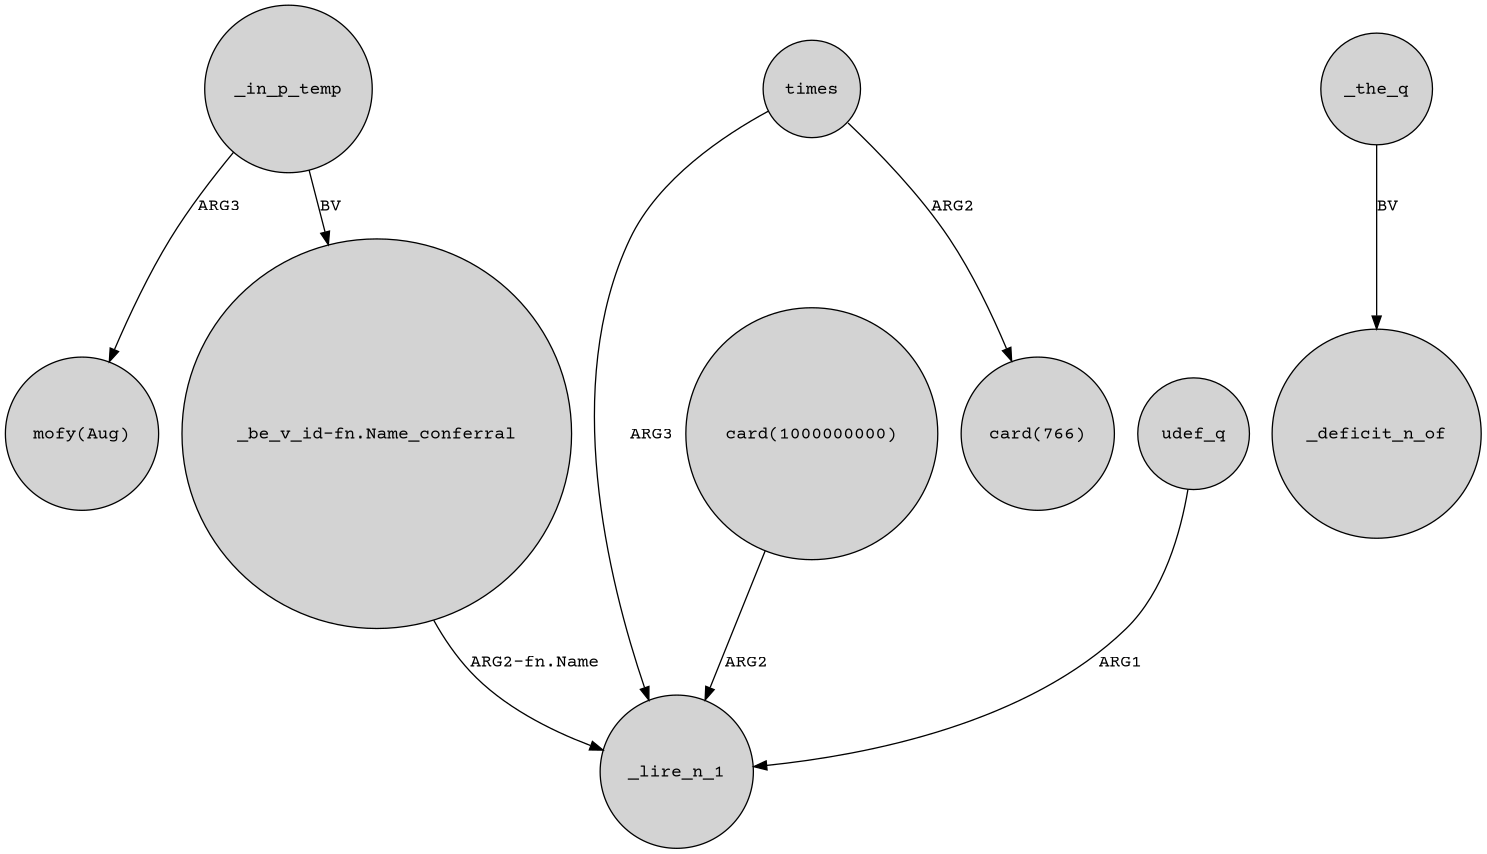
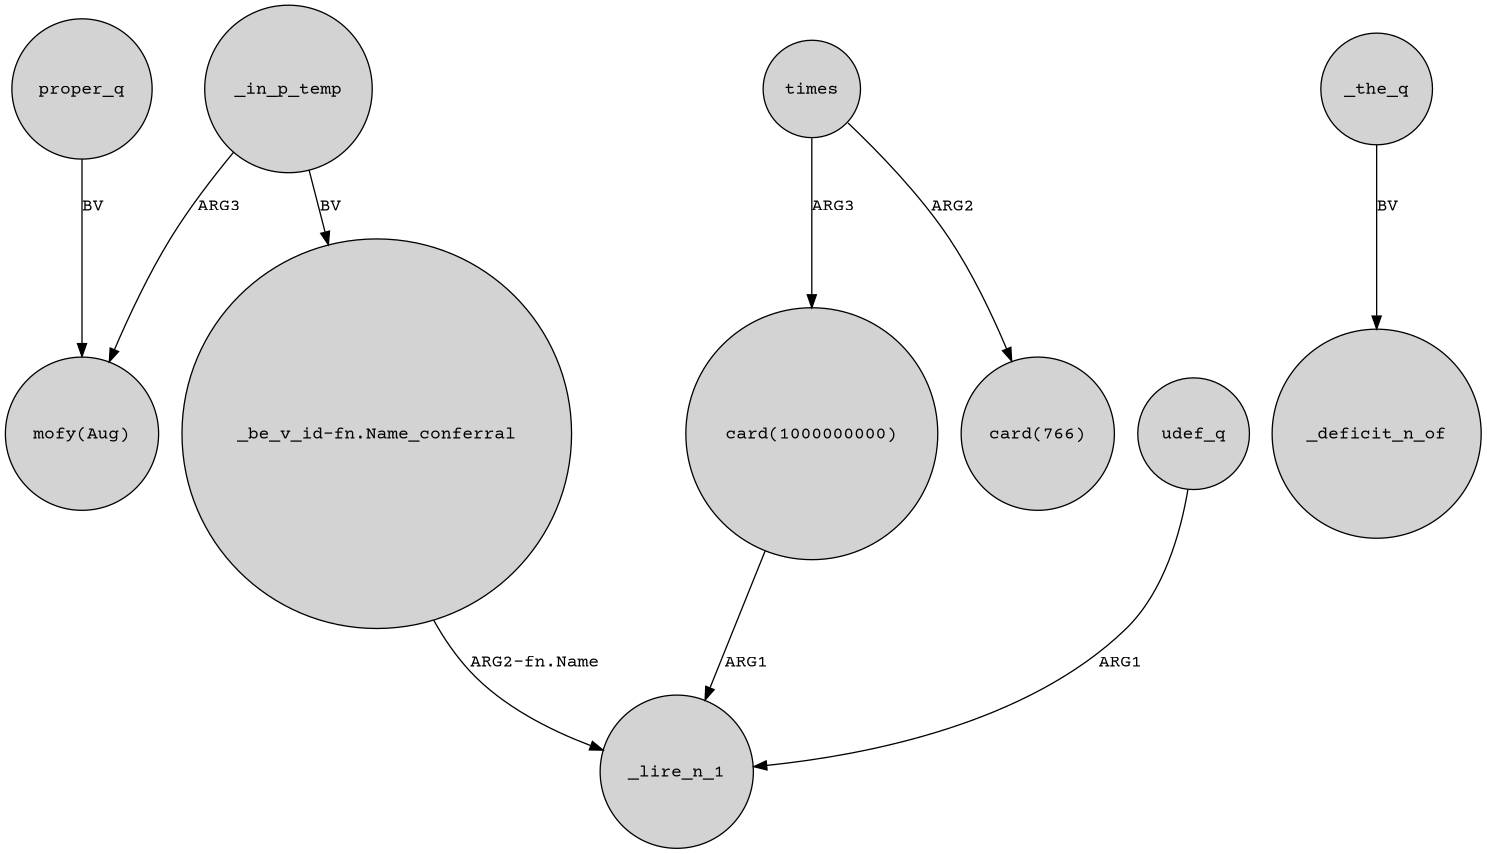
none -> (82, 89)
(597, 368) -> (812, 216)
(747, 662) -> (747, 662)
